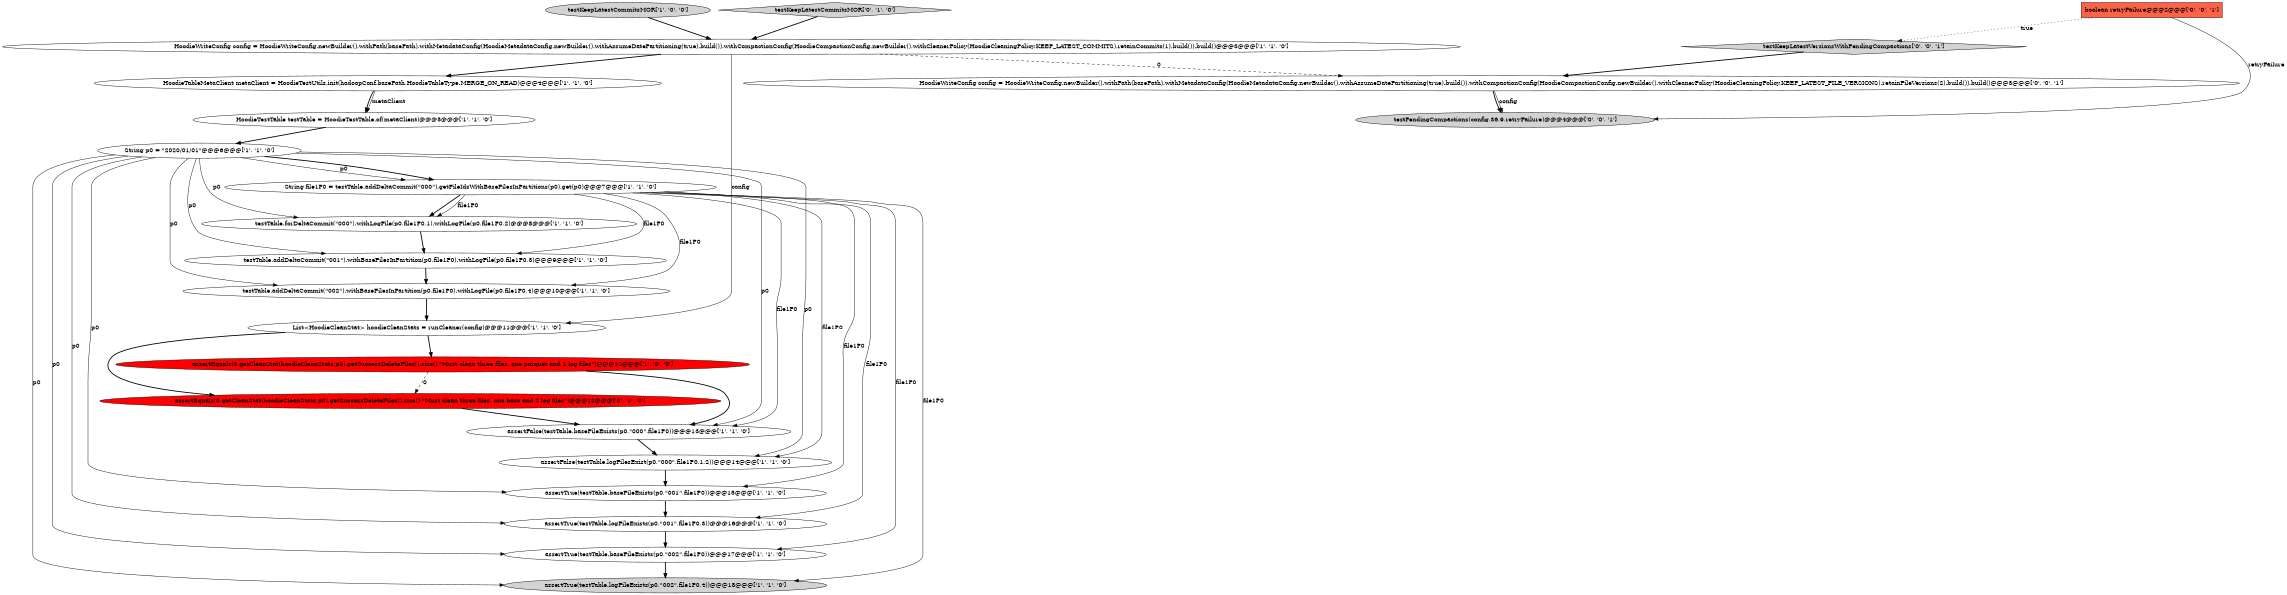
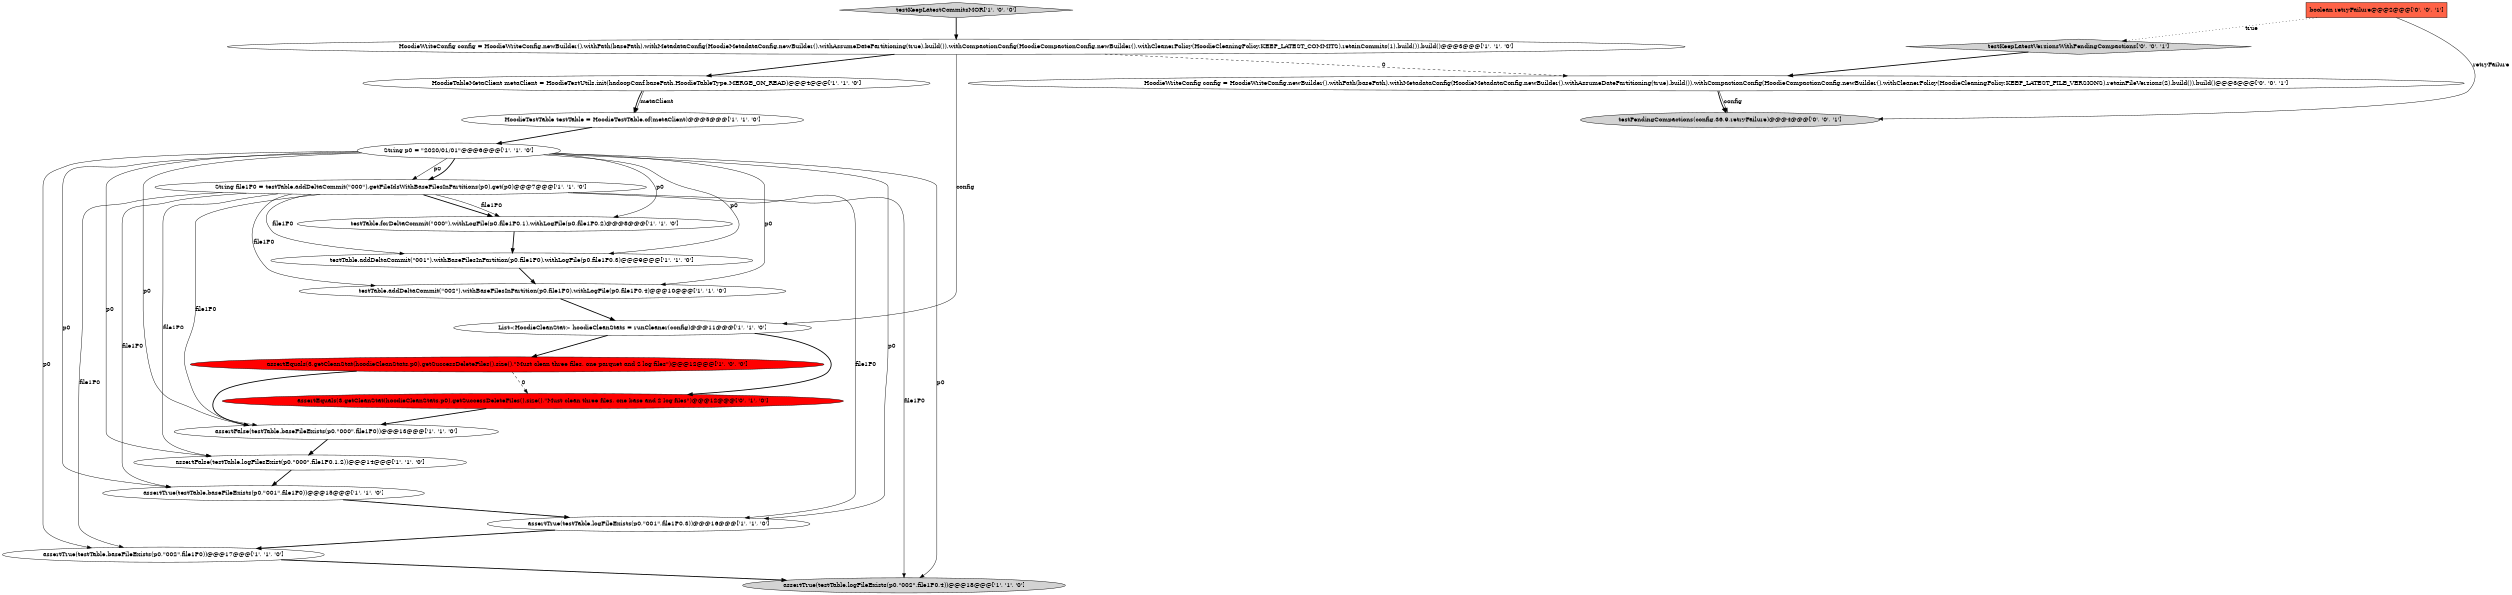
(628, 10) -> (956, 10)
(835, 10) -> none
